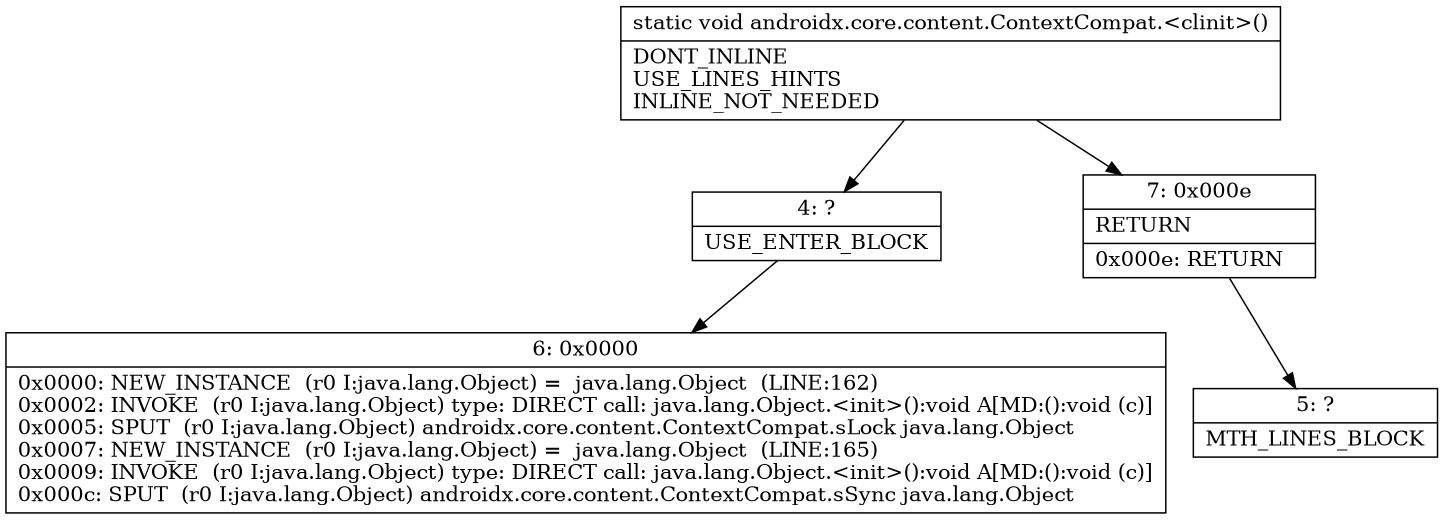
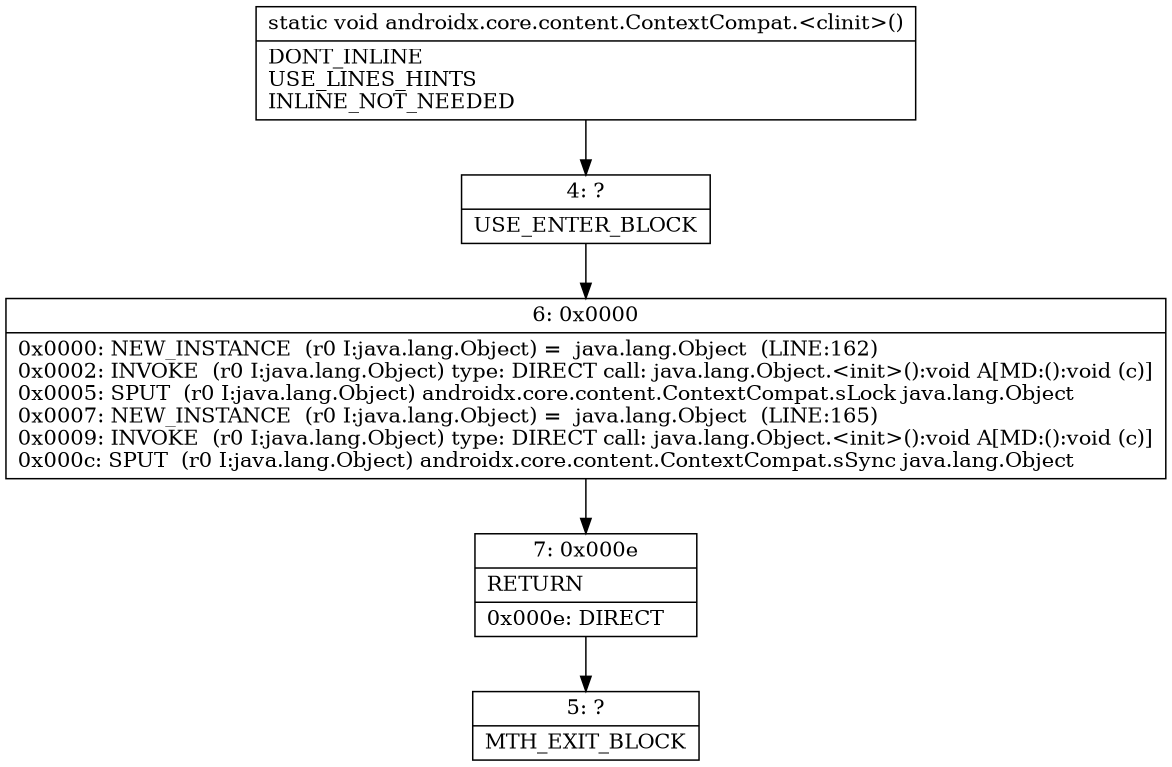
(1073, 143) -> (586, 499)
(1199, 260) -> (586, 619)
(1315, 439) -> (586, 742)
